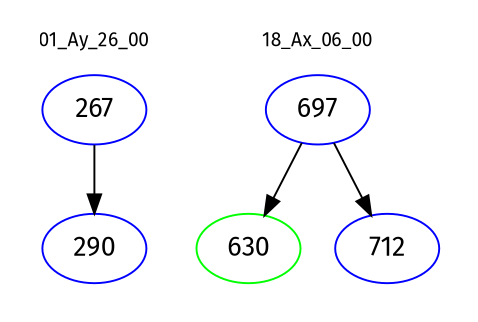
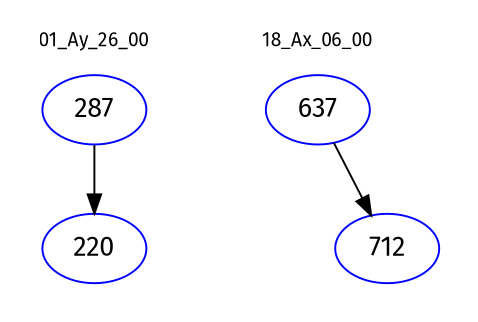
(94, 110) -> (94, 110)
(318, 110) -> (318, 110)
(94, 249) -> (94, 249)
(249, 249) -> none
